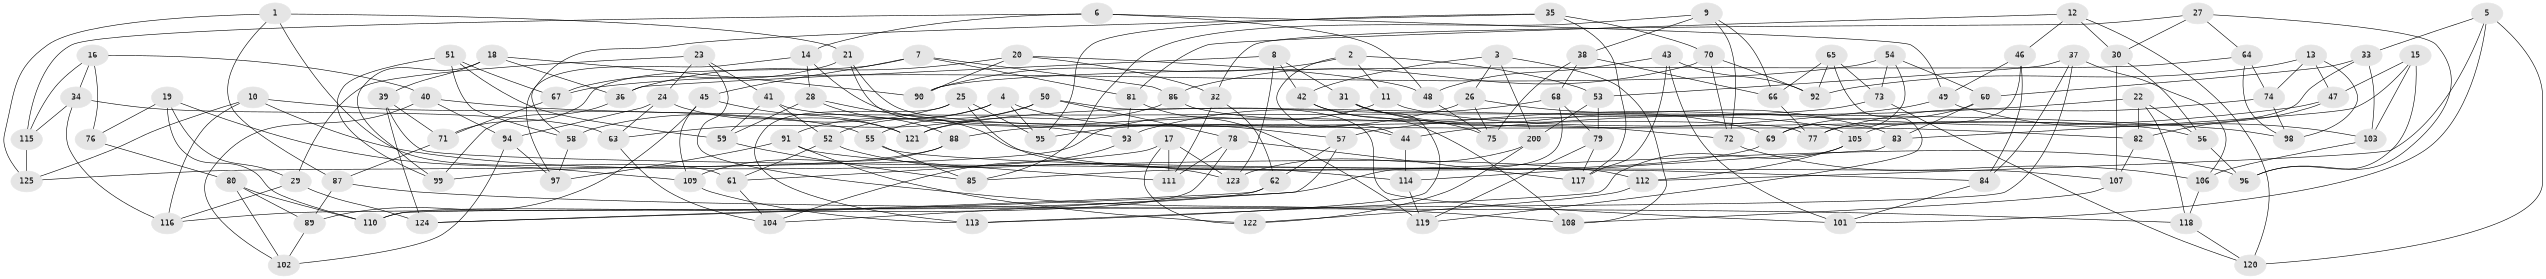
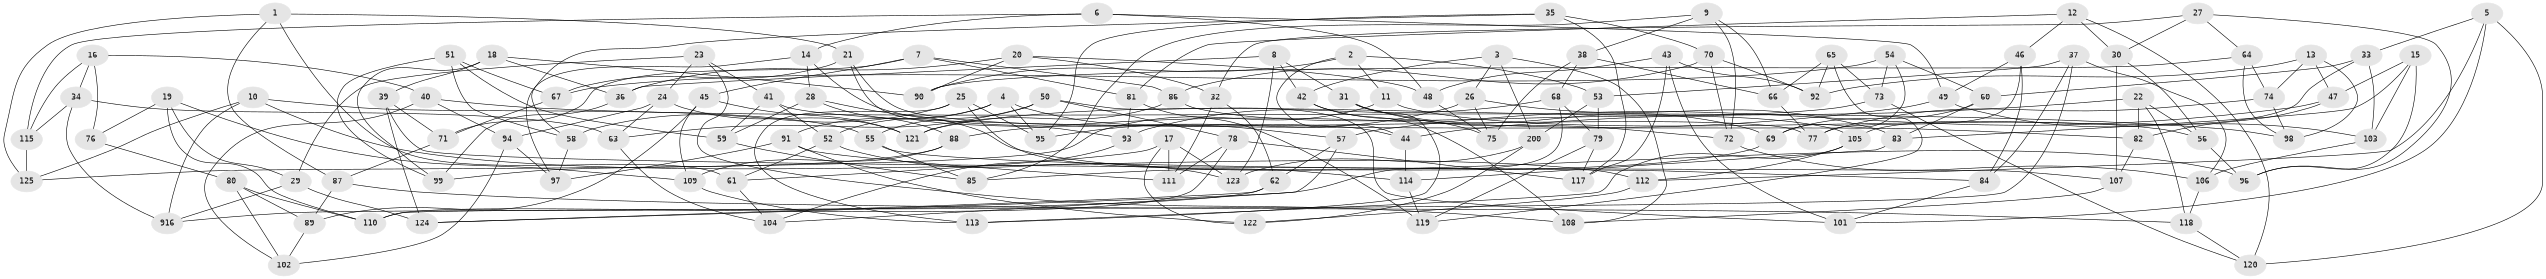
(167, 223) -> (167, 223)
